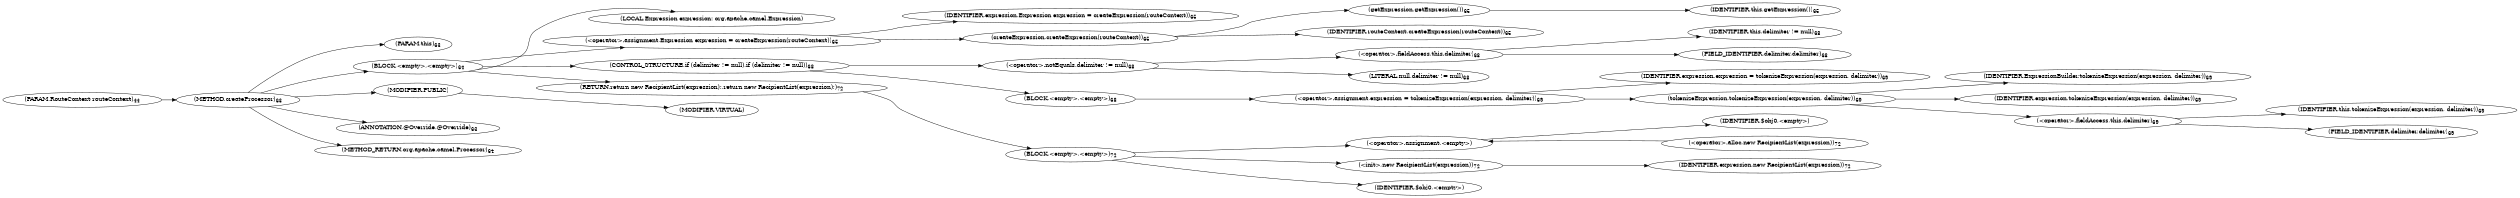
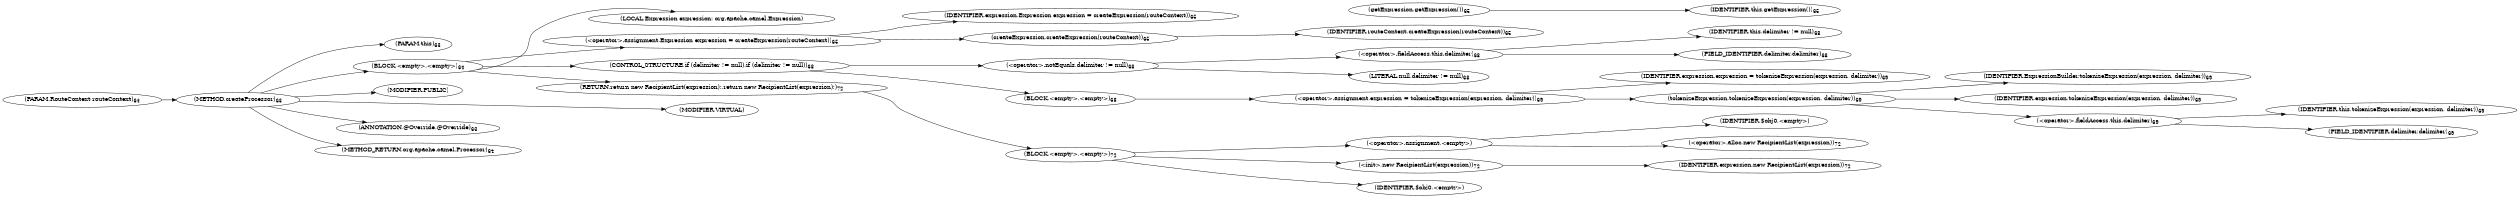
(1259, 20) -> none
(137, 99) -> (137, 99)
(561, 101) -> (480, 105)
(1580, 141) -> (1576, 146)
